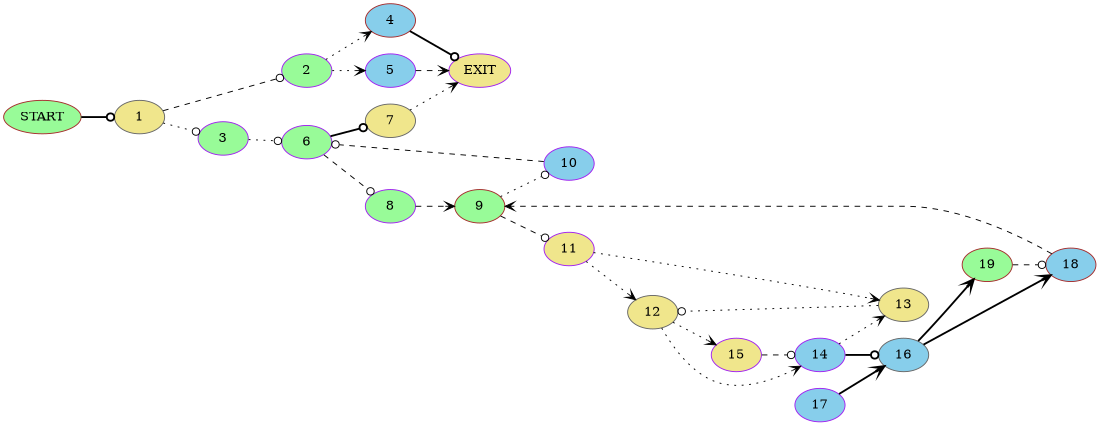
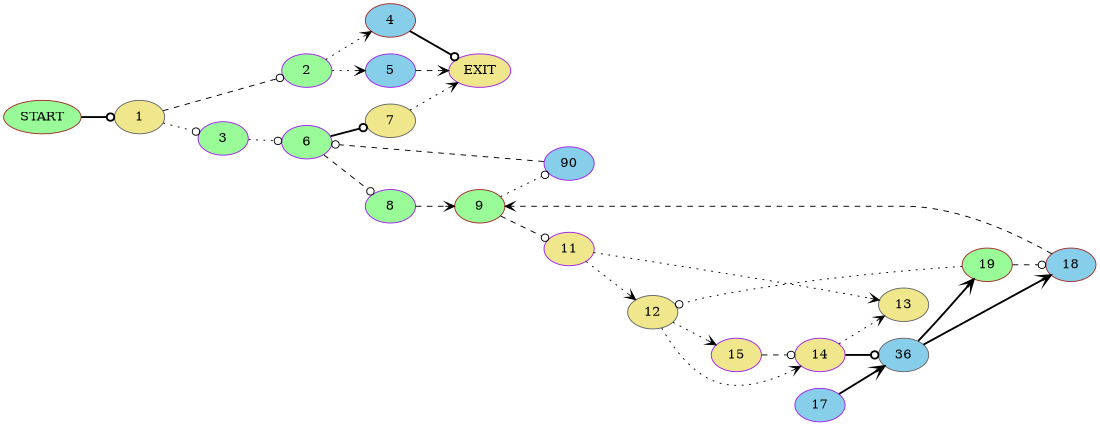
(569, 164) -> (569, 164)
(782, 308) -> (822, 280)
(820, 355) -> (820, 355)
(904, 355) -> (904, 355)
